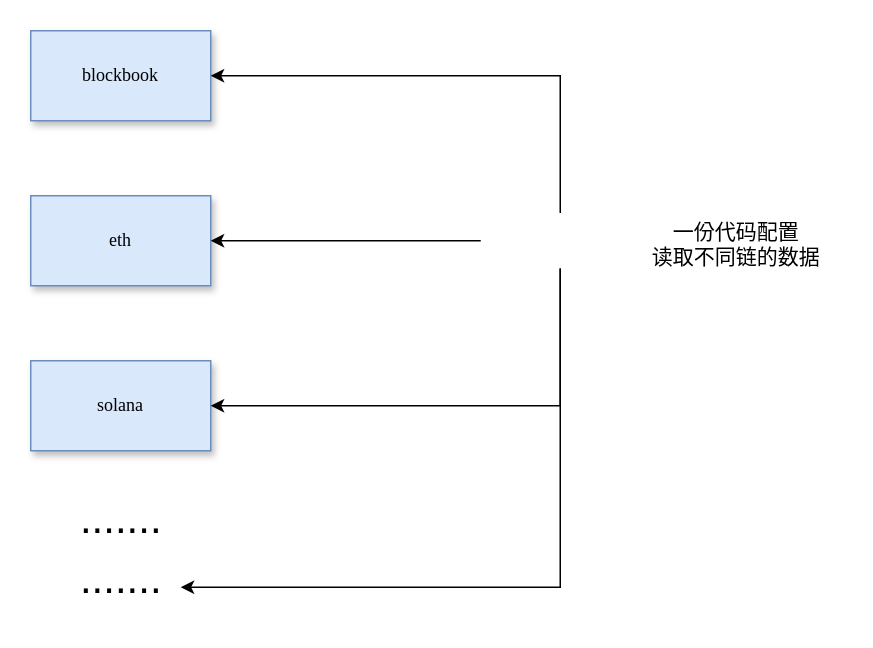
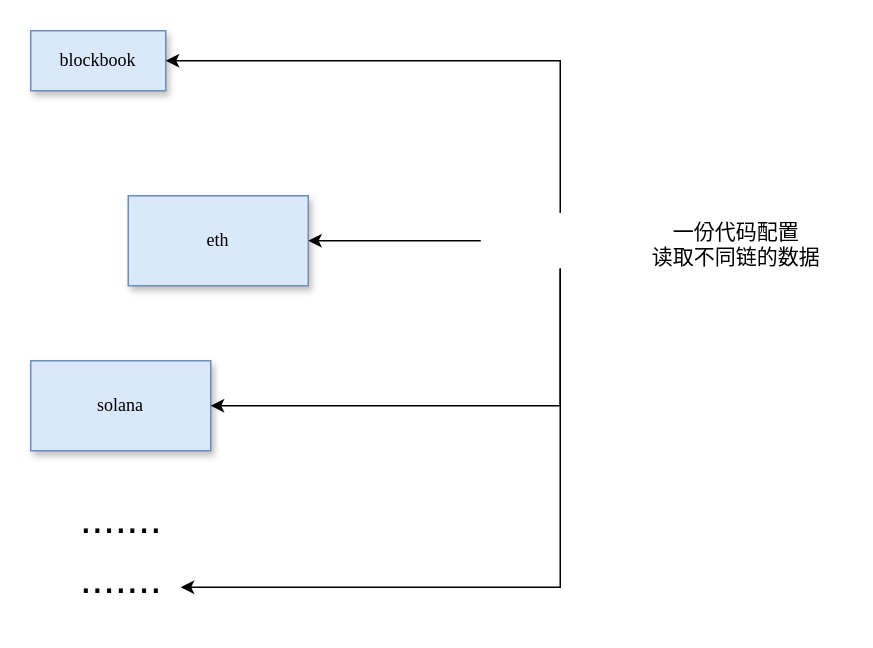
(121, 76) -> (98, 61)
(121, 241) -> (218, 241)
